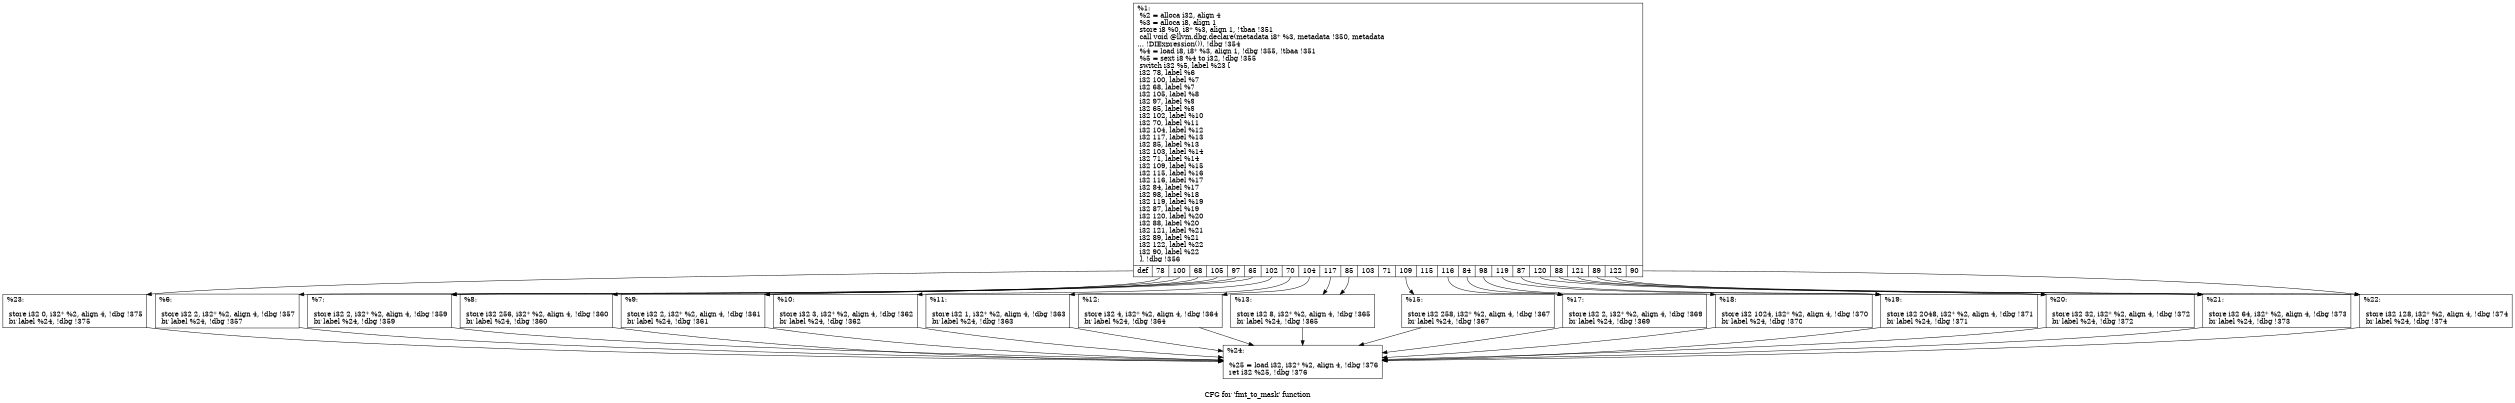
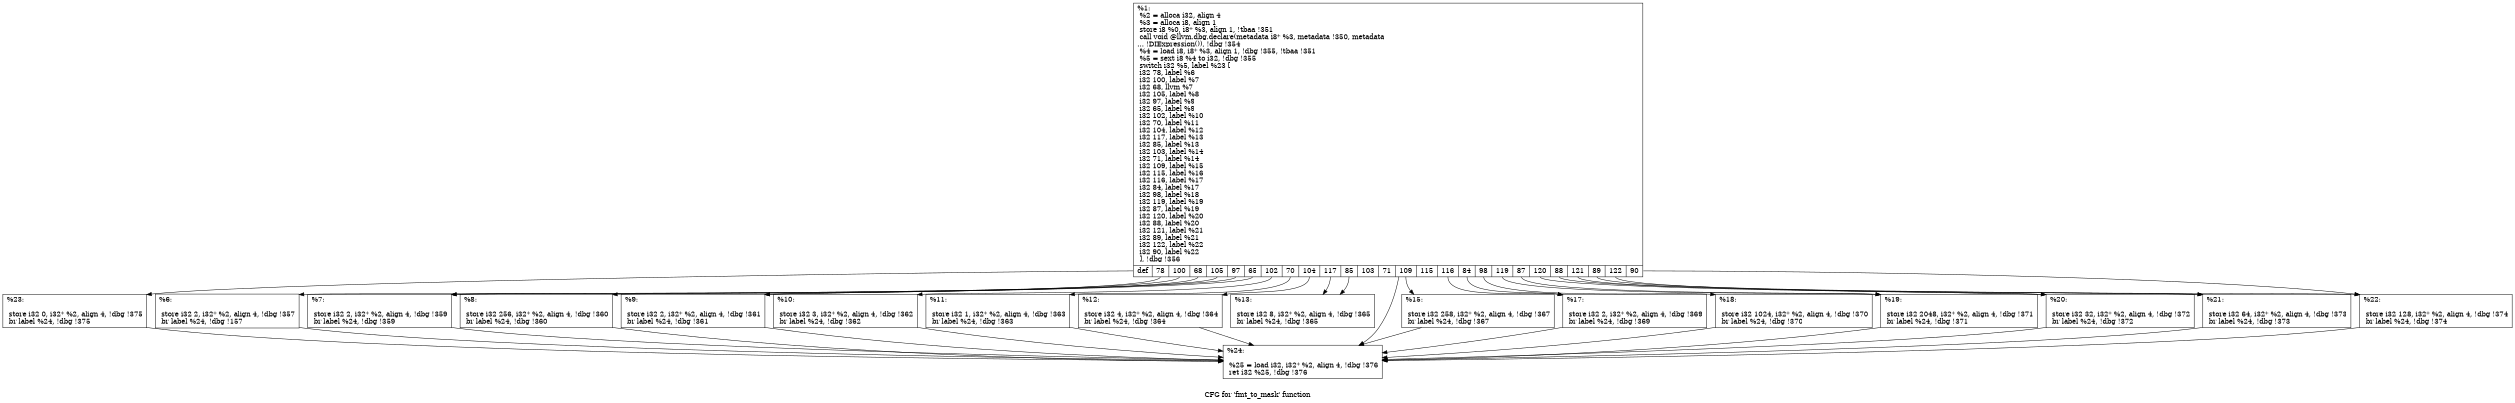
(1166, 87) -> (1165, 87)
(201, 322) -> (201, 322)
(1303, 334) -> (1387, 313)
